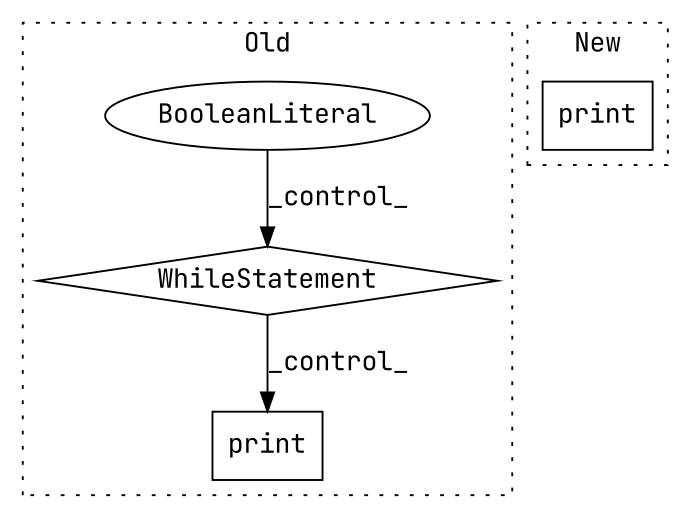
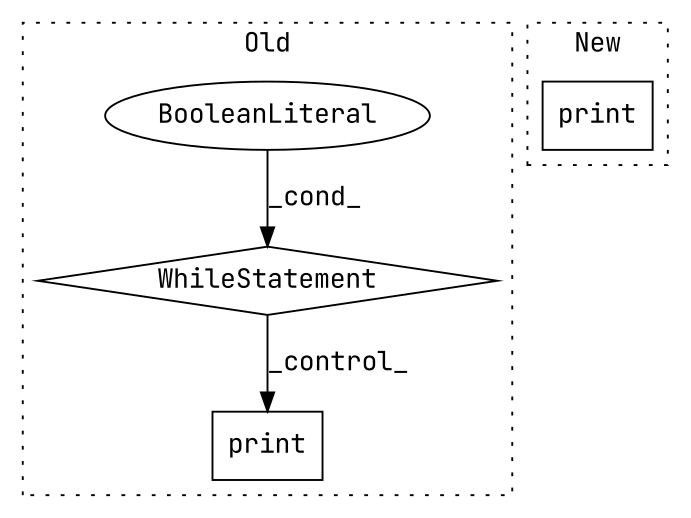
(339, 198) -> (315, 198)
